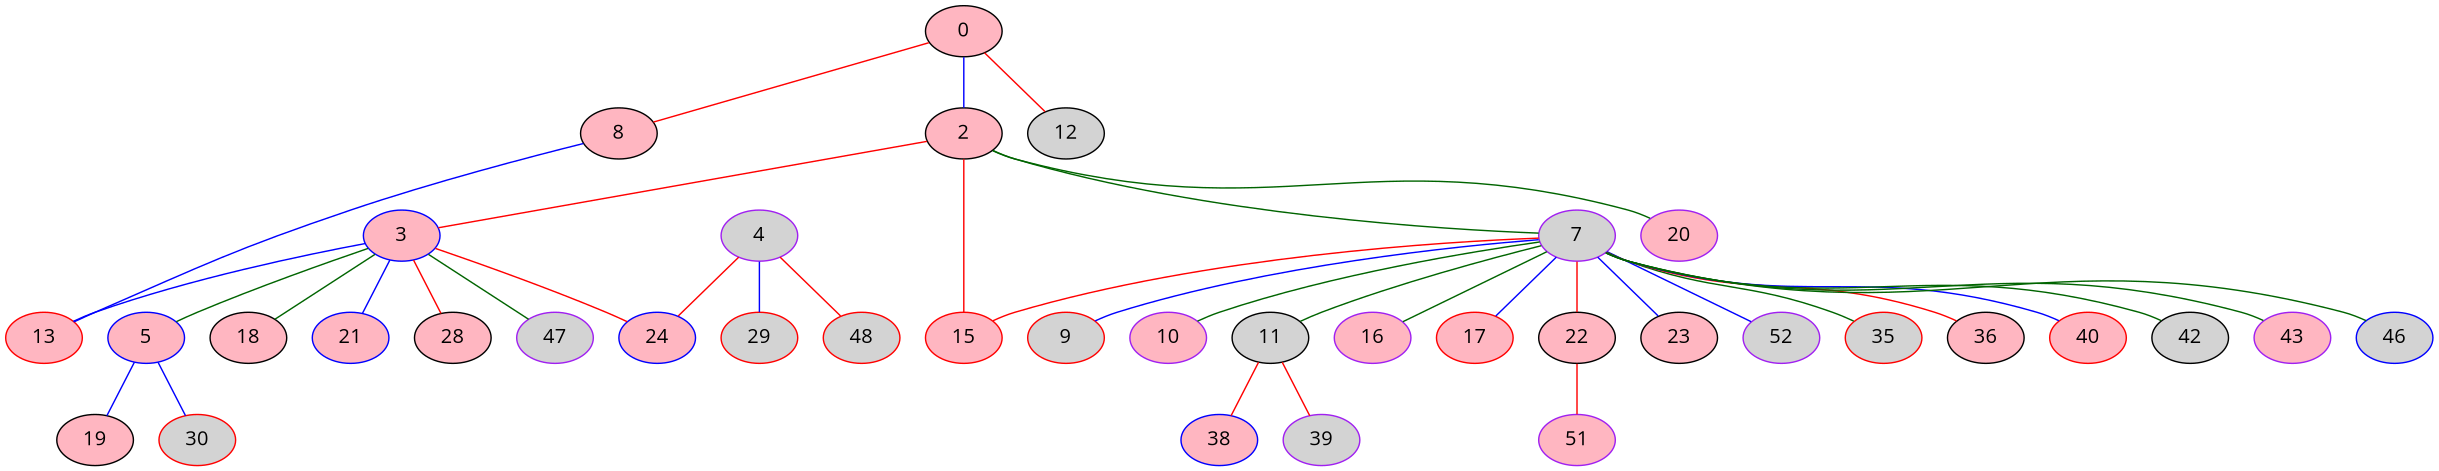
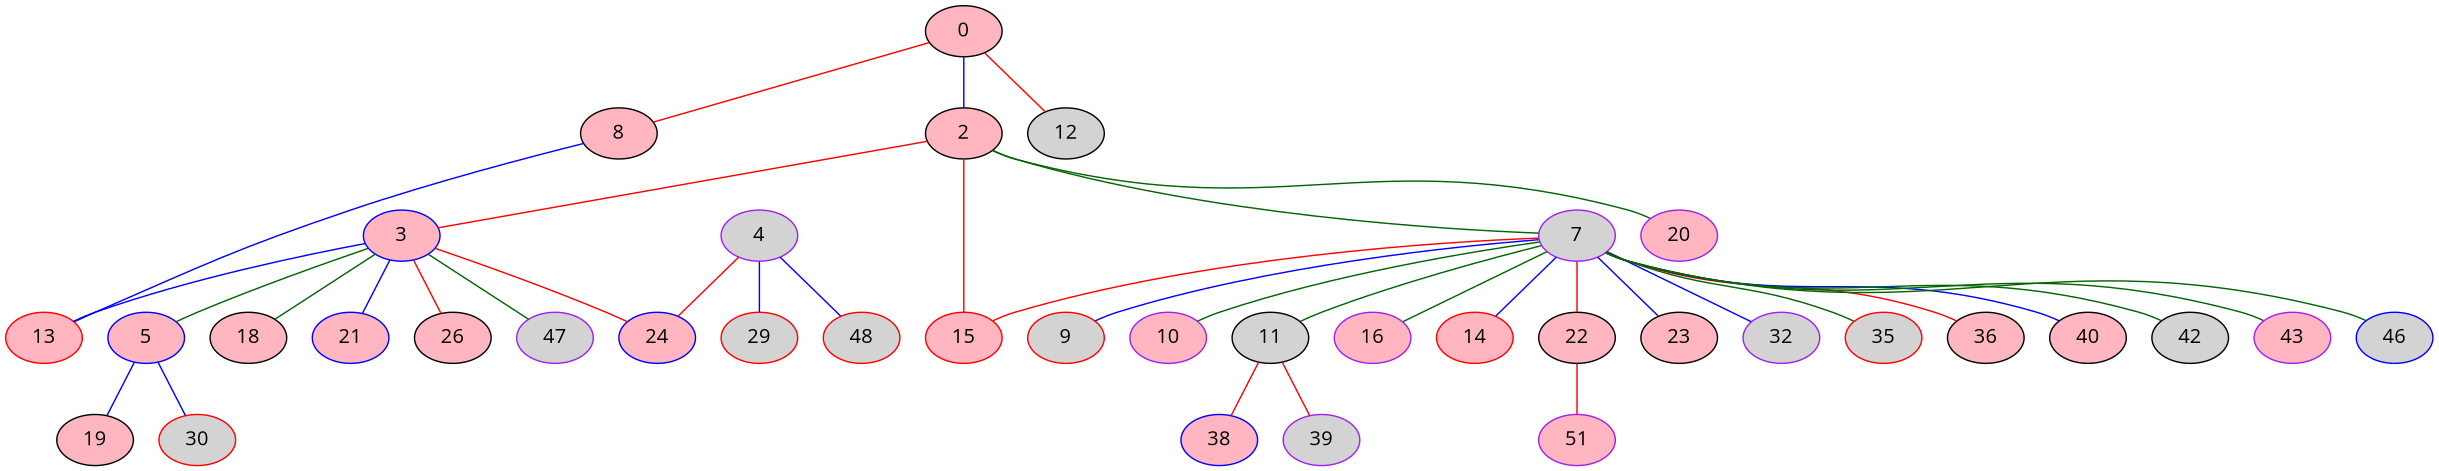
(810, 287) -> (810, 287)
(453, 338) -> (453, 338)
(1475, 338) -> (1475, 338)
(1781, 338) -> (1781, 338)
(2088, 338) -> (2088, 338)
